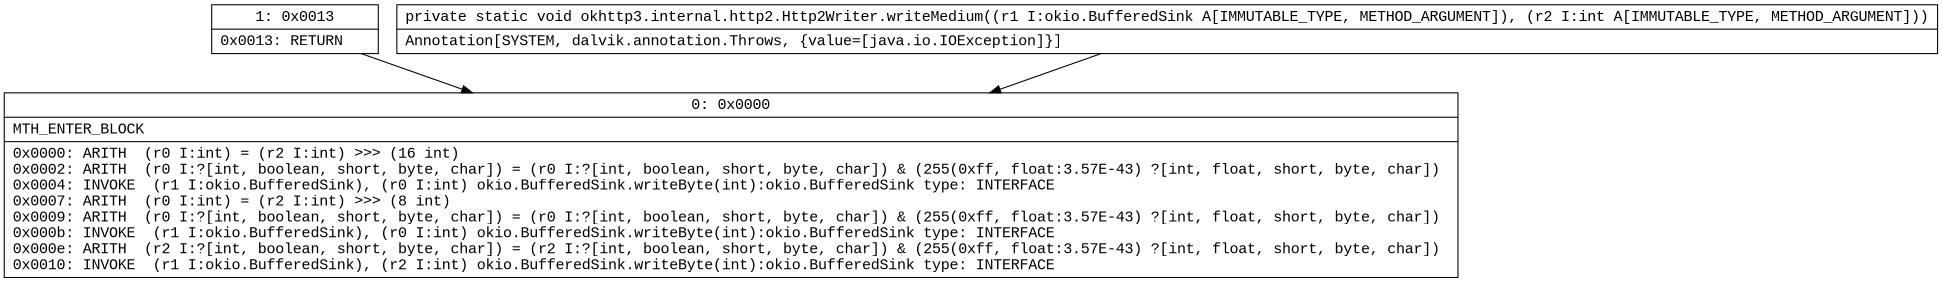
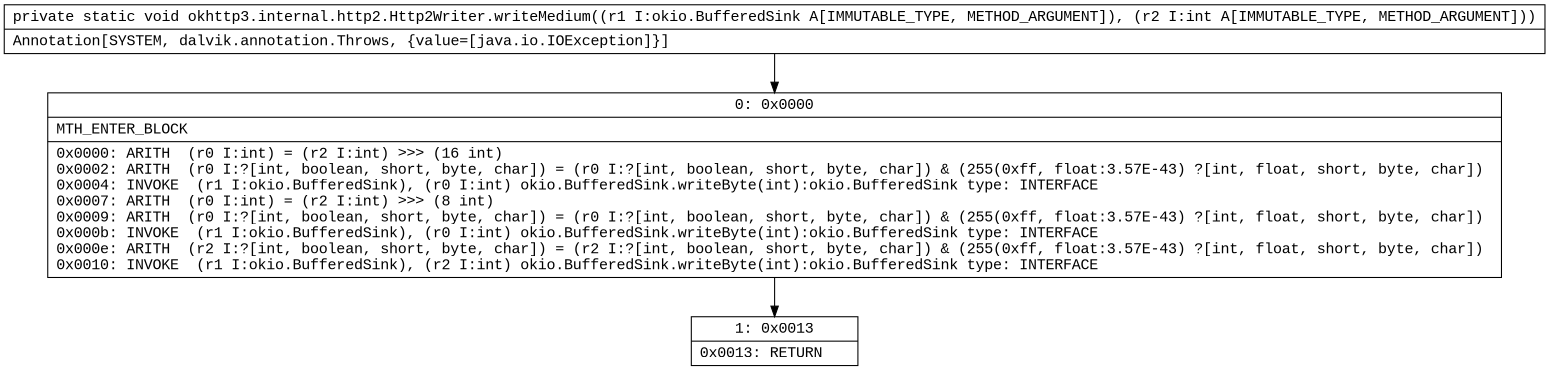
(412, 71) -> (775, 292)
